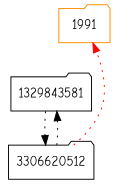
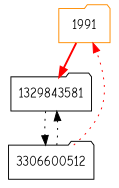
none -> (70, 56)
(51, 162) -> (51, 162)
